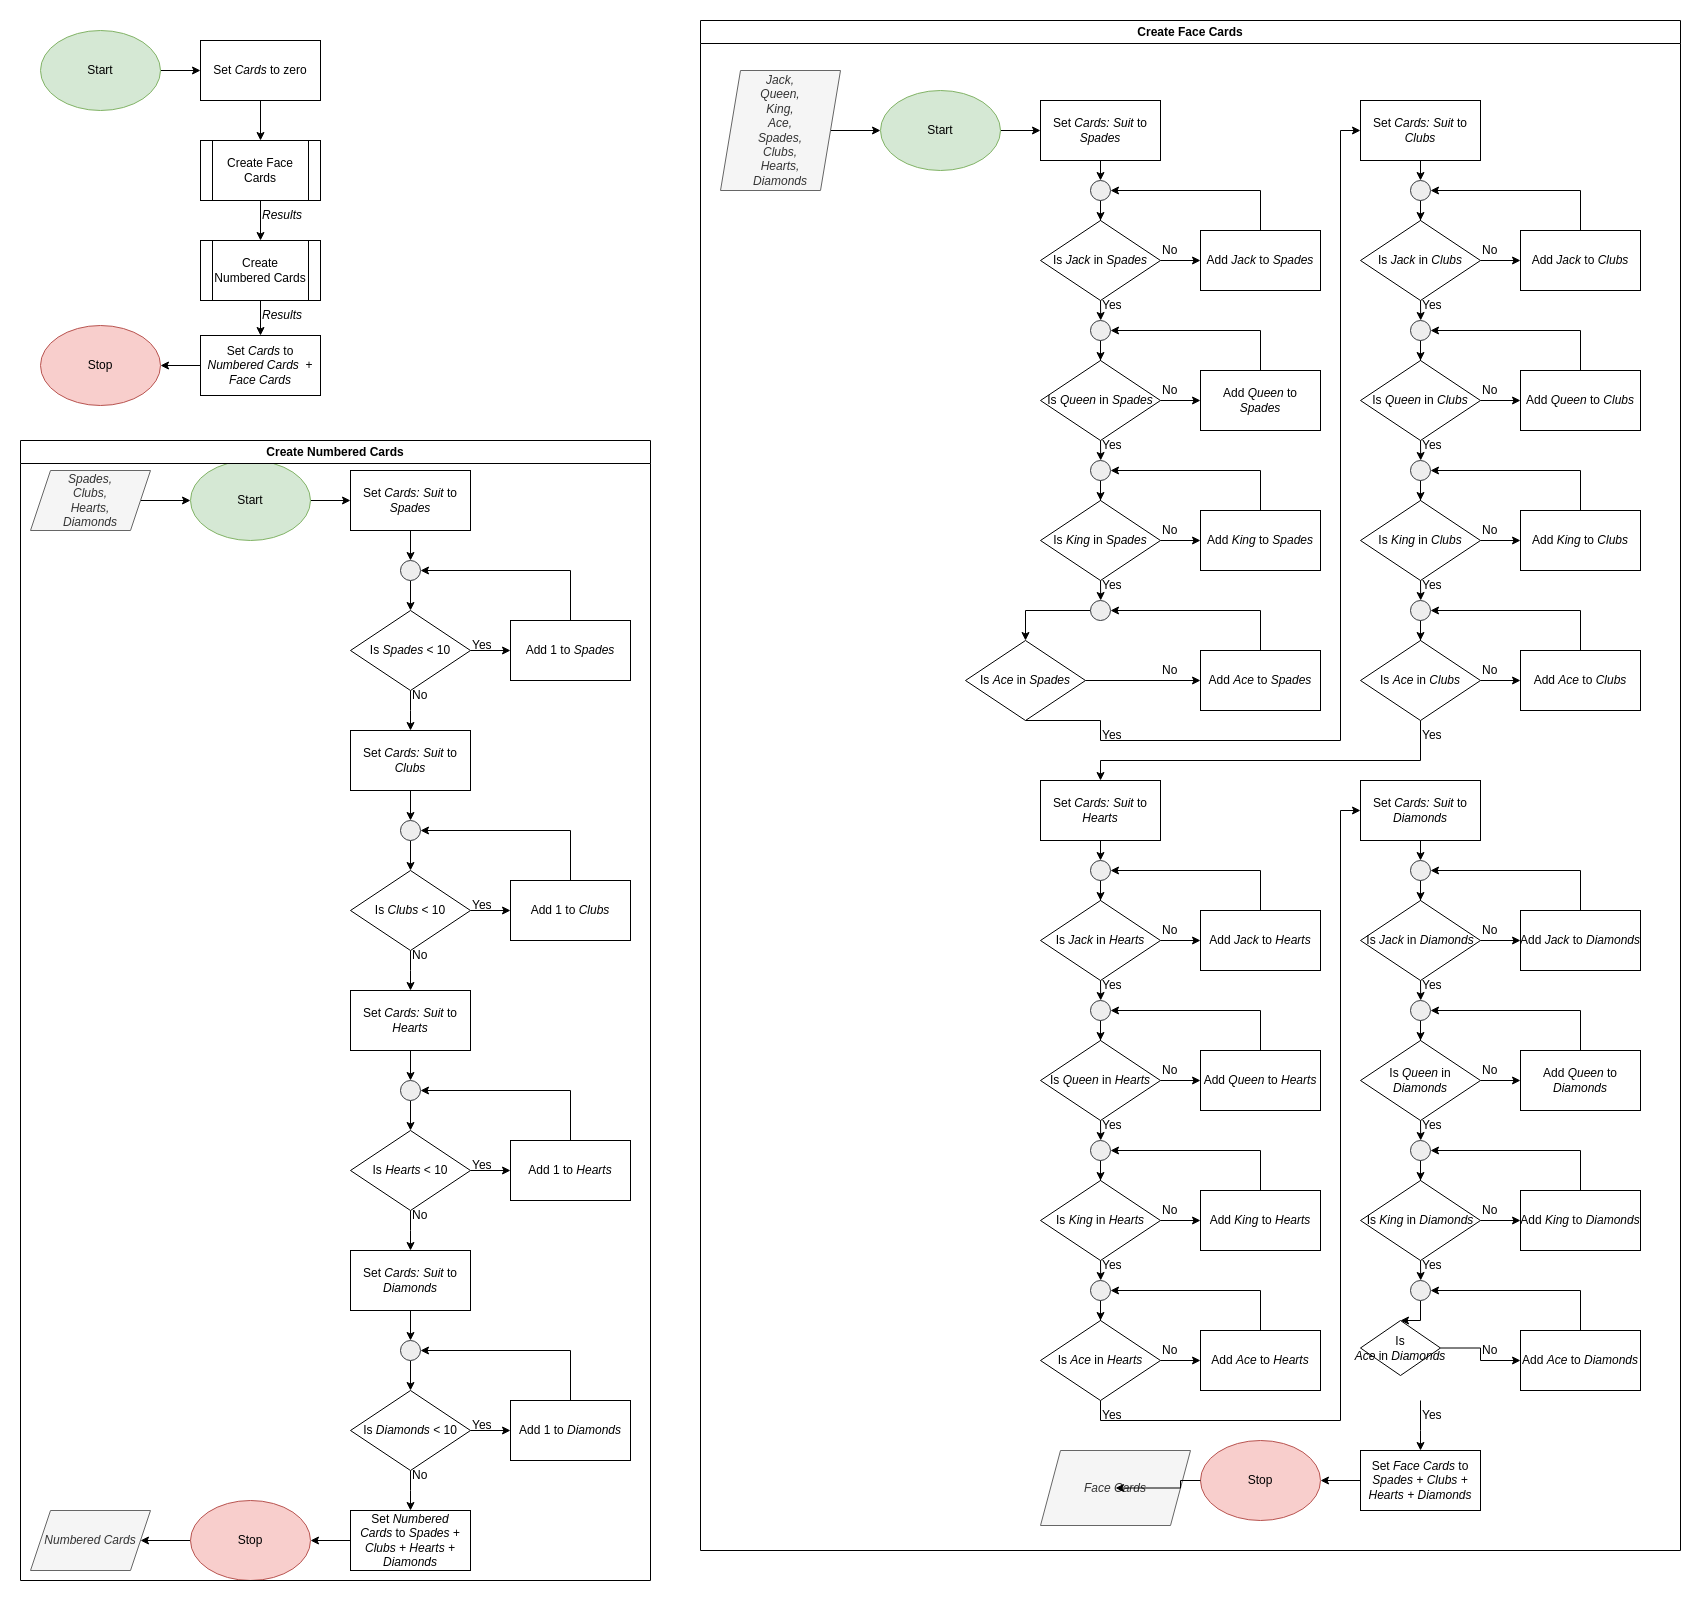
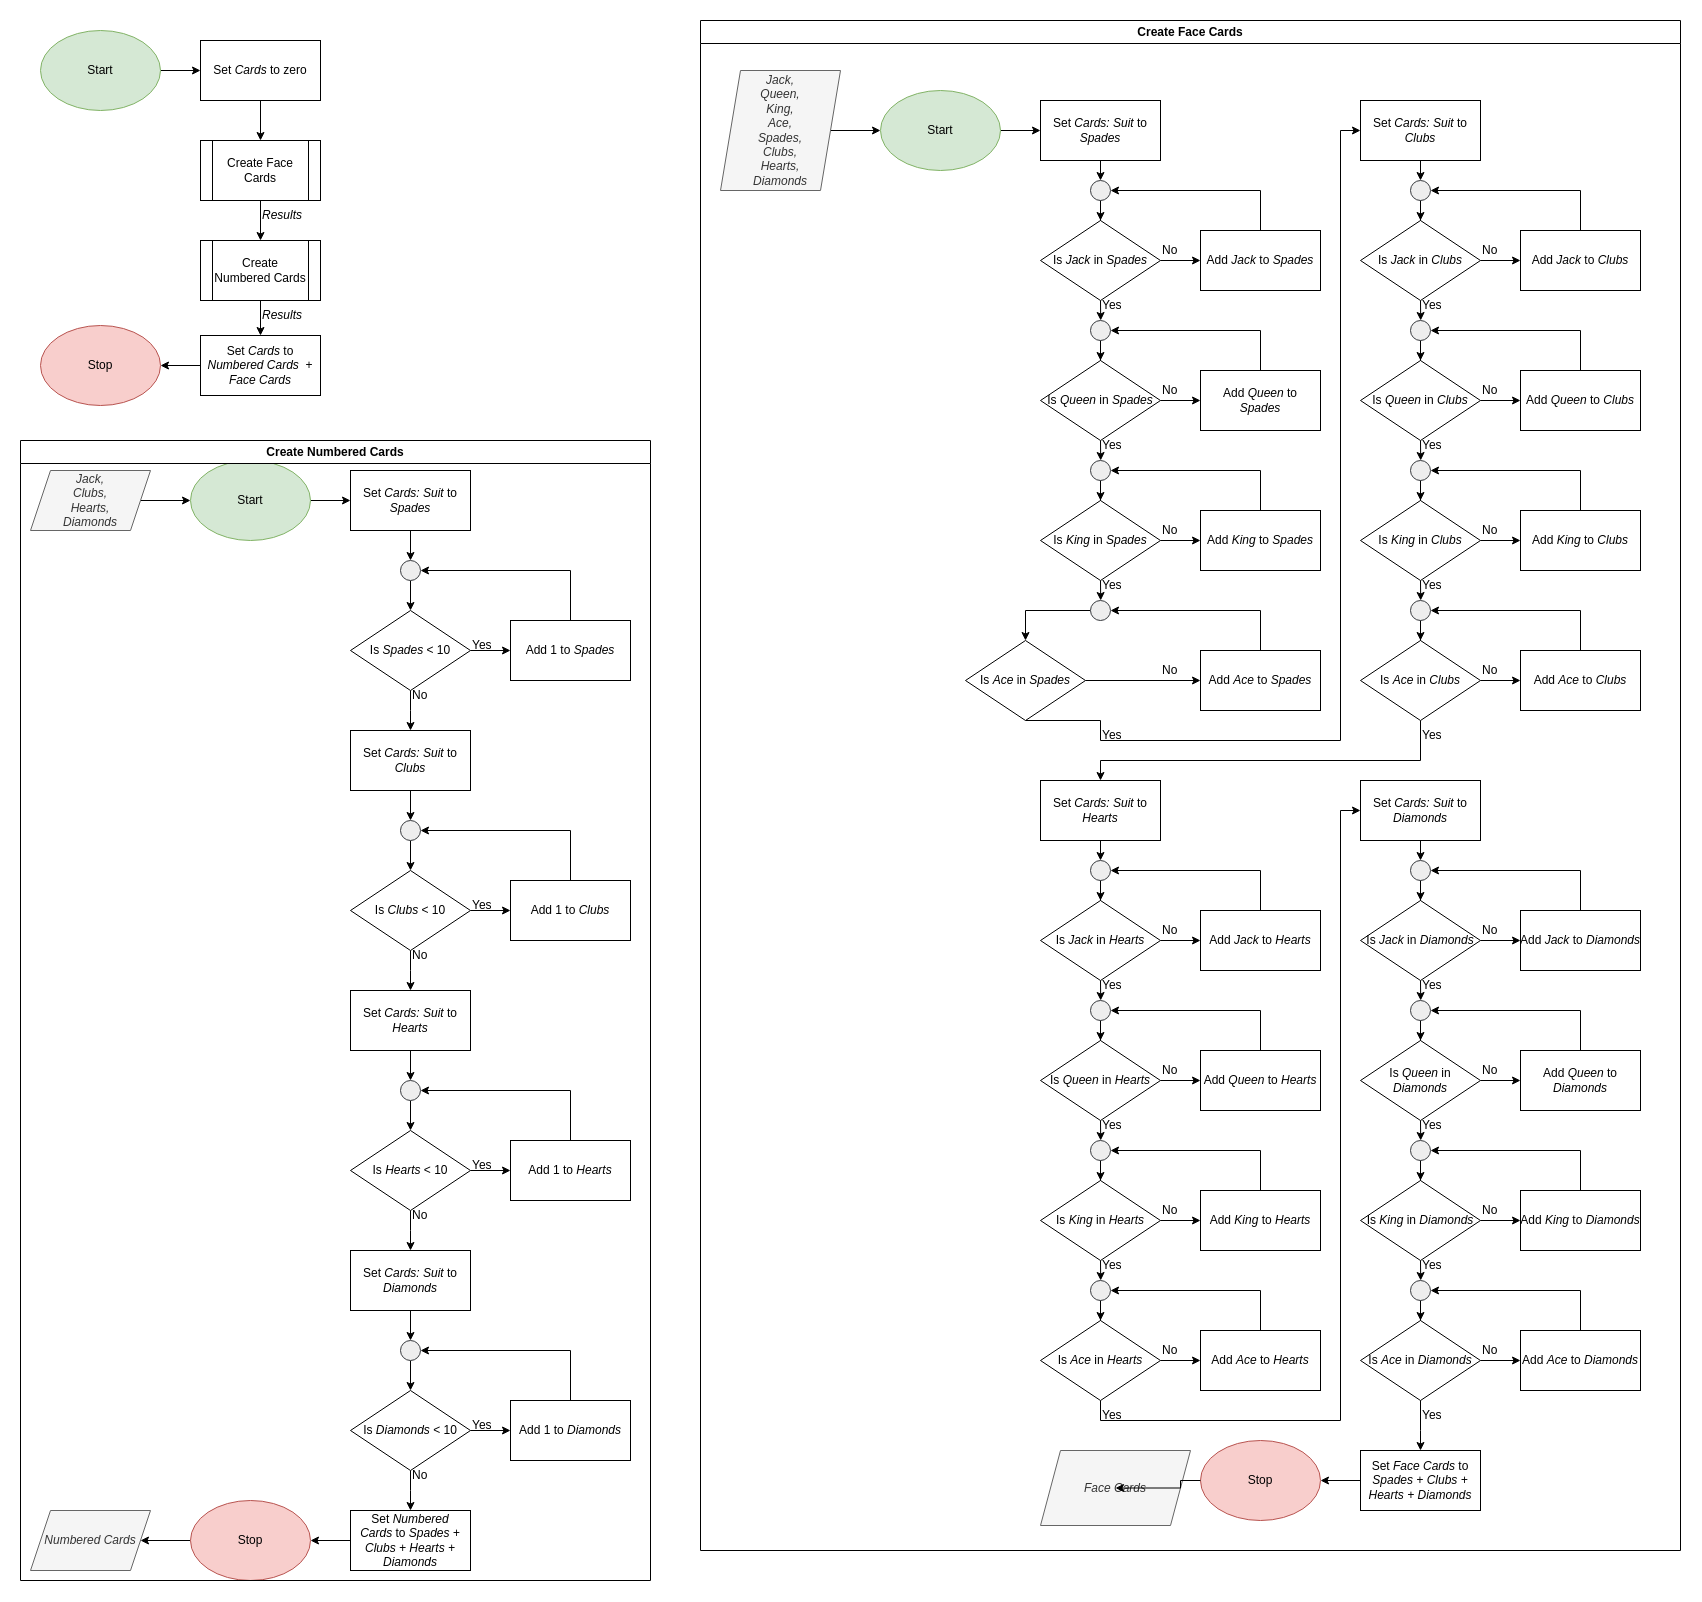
(91, 501) -> (91, 501)
(1401, 1348) -> (1421, 1361)
